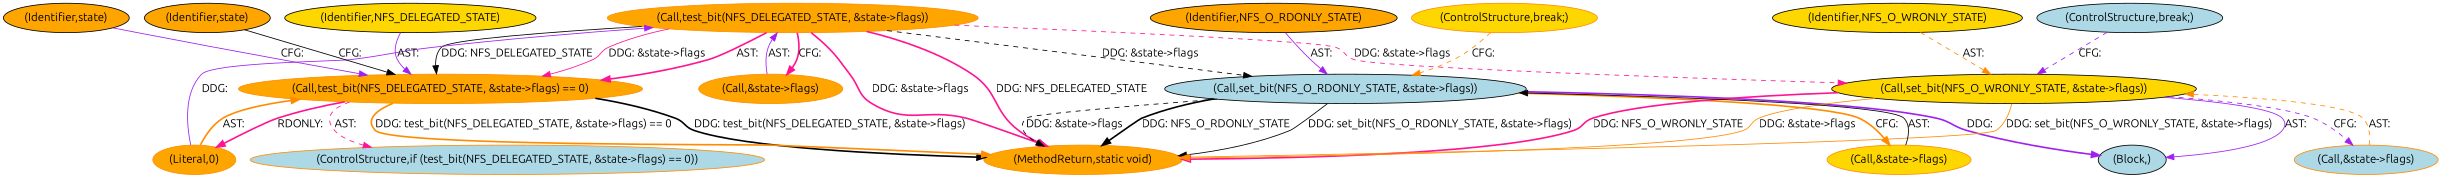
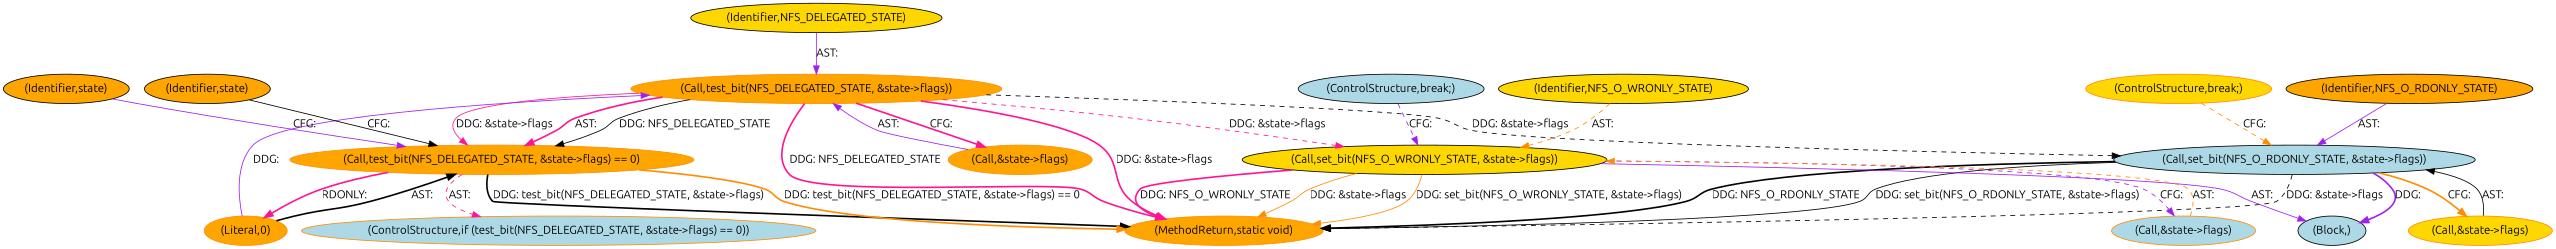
(395, 47) -> (816, 49)
(239, 111) -> (363, 203)
